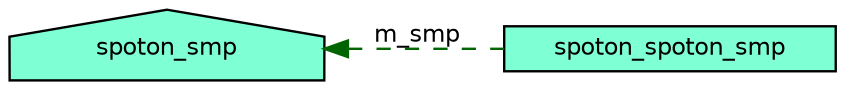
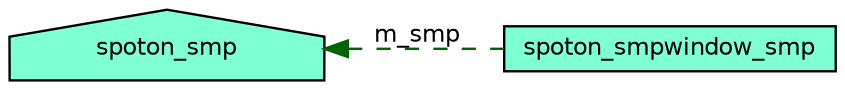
(670, 49) -> (670, 49)
